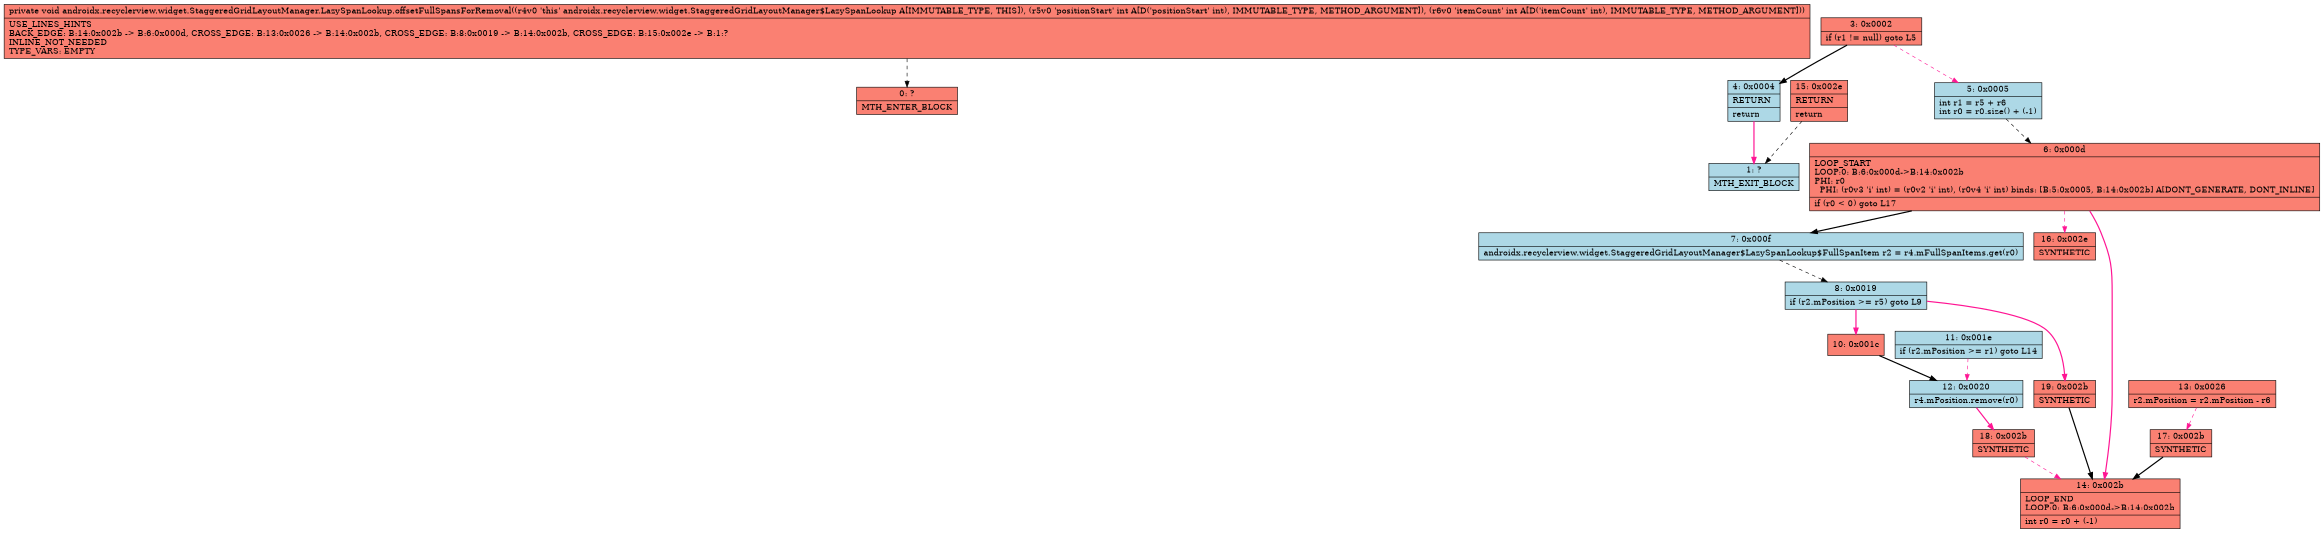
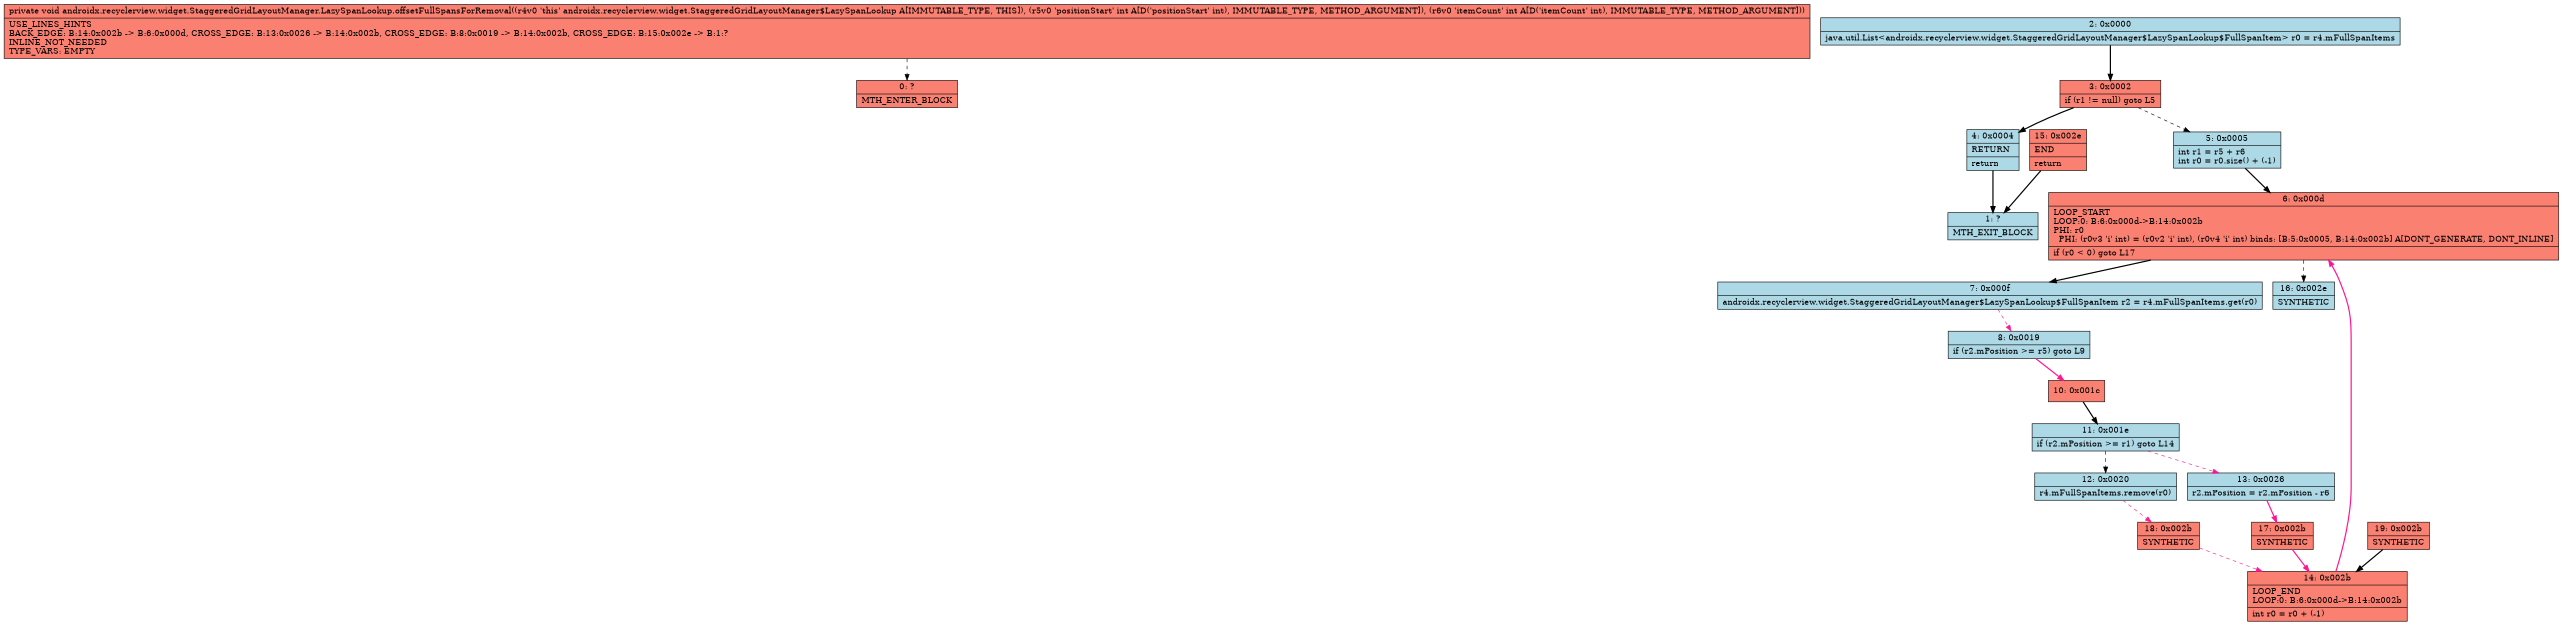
none -> (2110, 31)
(1923, 62) -> (2161, 119)
(1815, 101) -> (2045, 150)
(2016, 129) -> (2255, 178)
(1754, 139) -> (1993, 189)
(1786, 140) -> (2025, 189)
(2065, 219) -> (2304, 268)
(2065, 246) -> (2304, 296)
(1801, 270) -> (2003, 318)
(2012, 315) -> none
(2112, 340) -> (2351, 417)
(1968, 366) -> (2106, 459)
(1905, 367) -> (2089, 410)
(2202, 394) -> (2261, 487)
(1966, 401) -> (2106, 493)
(1983, 416) -> (2135, 509)
(2193, 416) -> (2270, 508)
none -> (2180, 461)
(2151, 466) -> (2299, 558)
